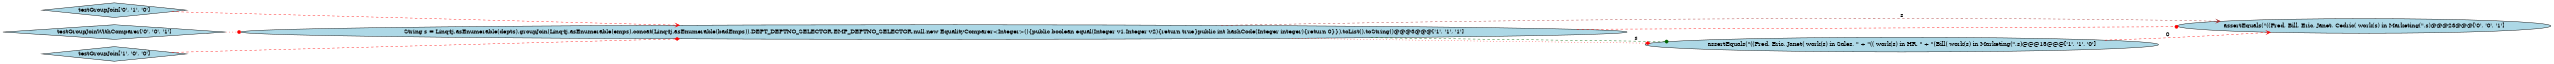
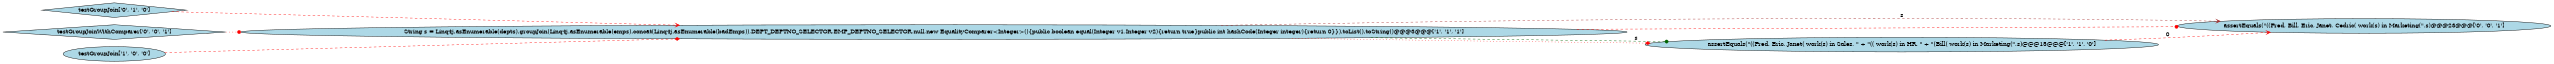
(114, 54) -> (114, 54)
